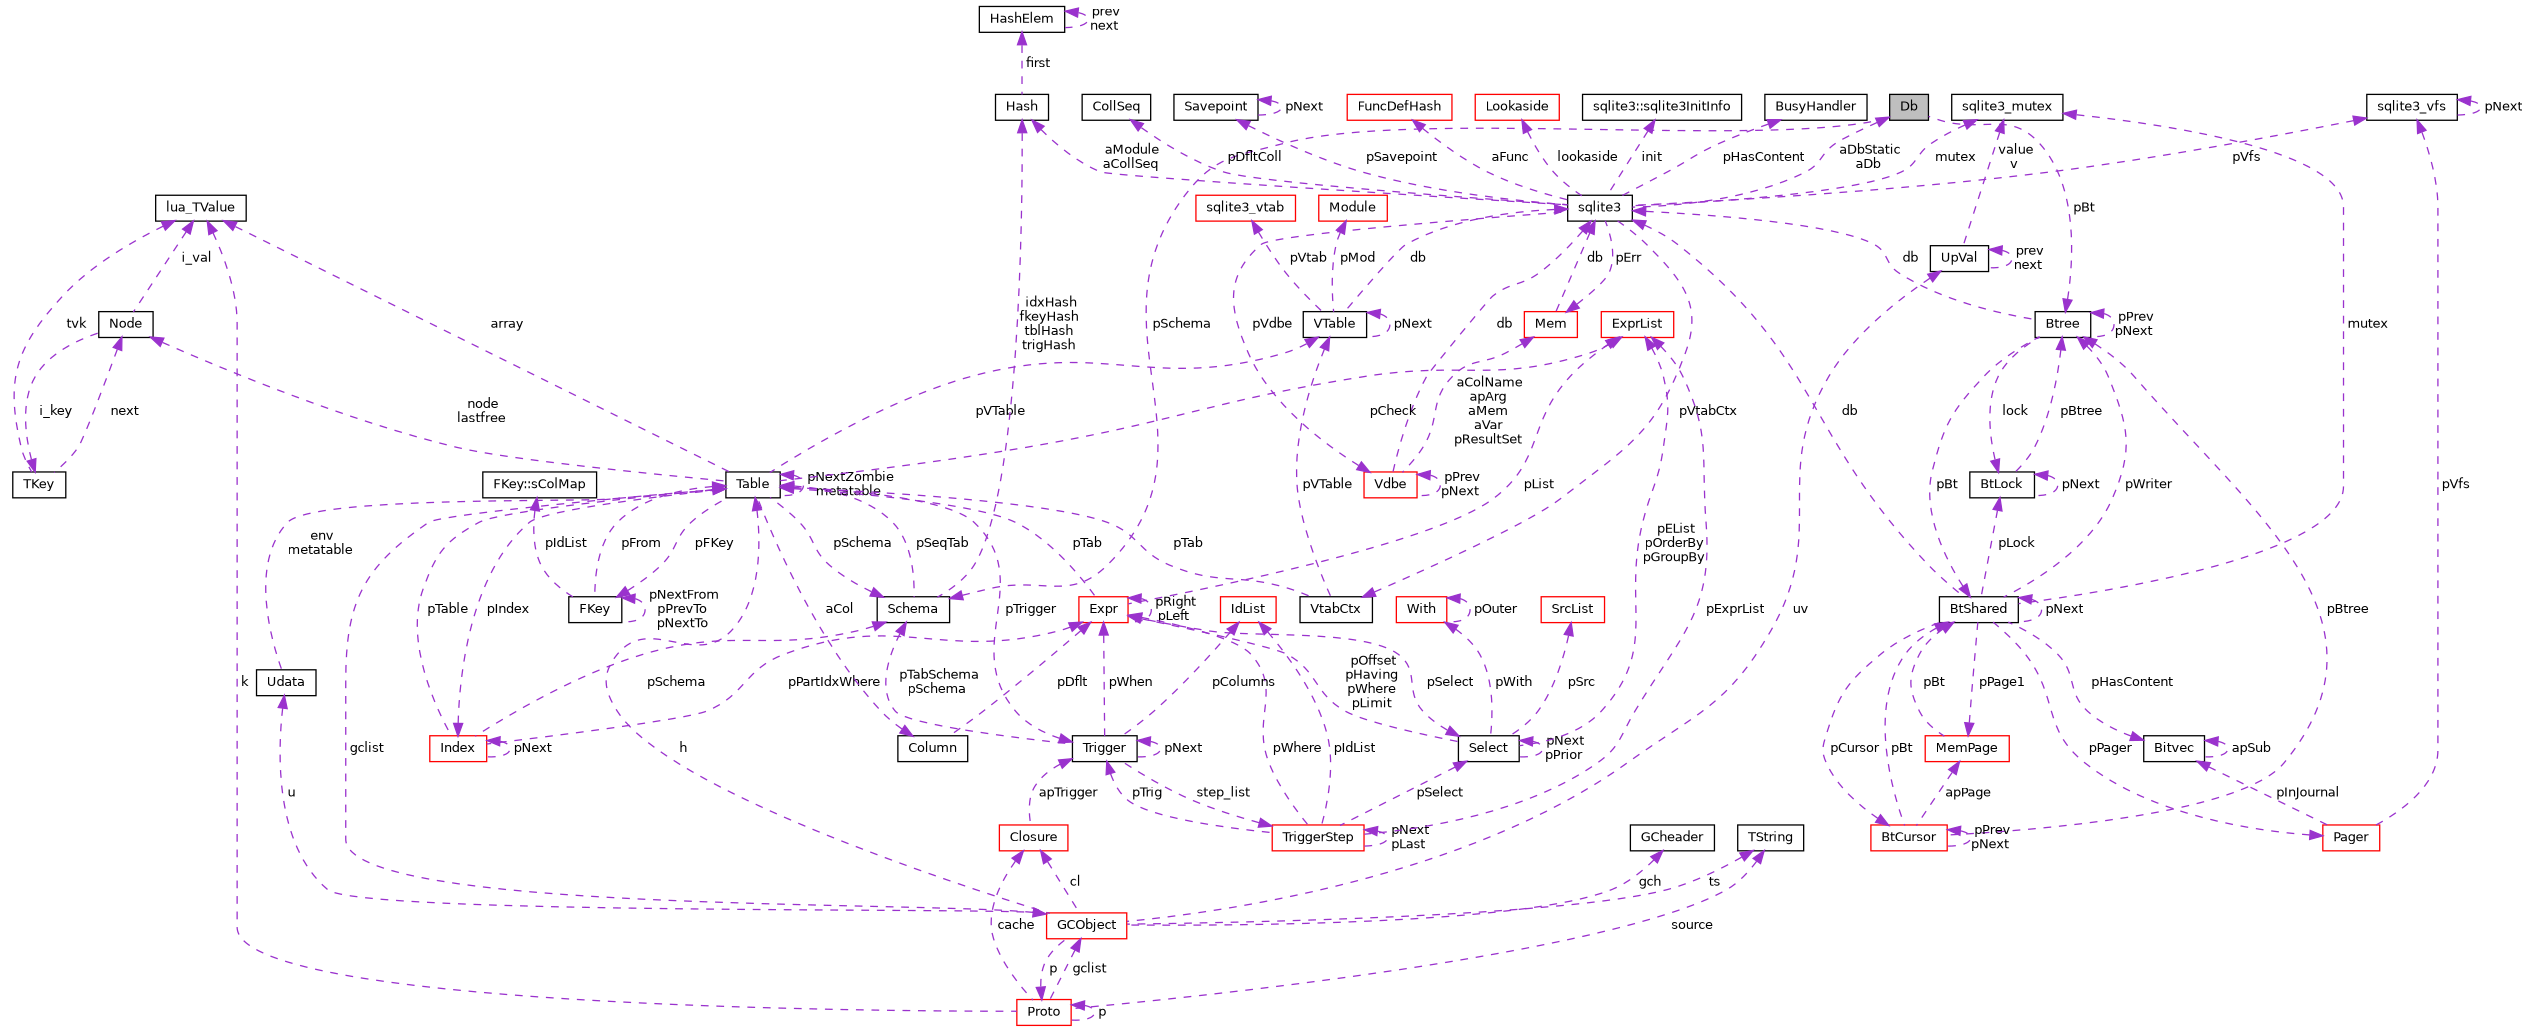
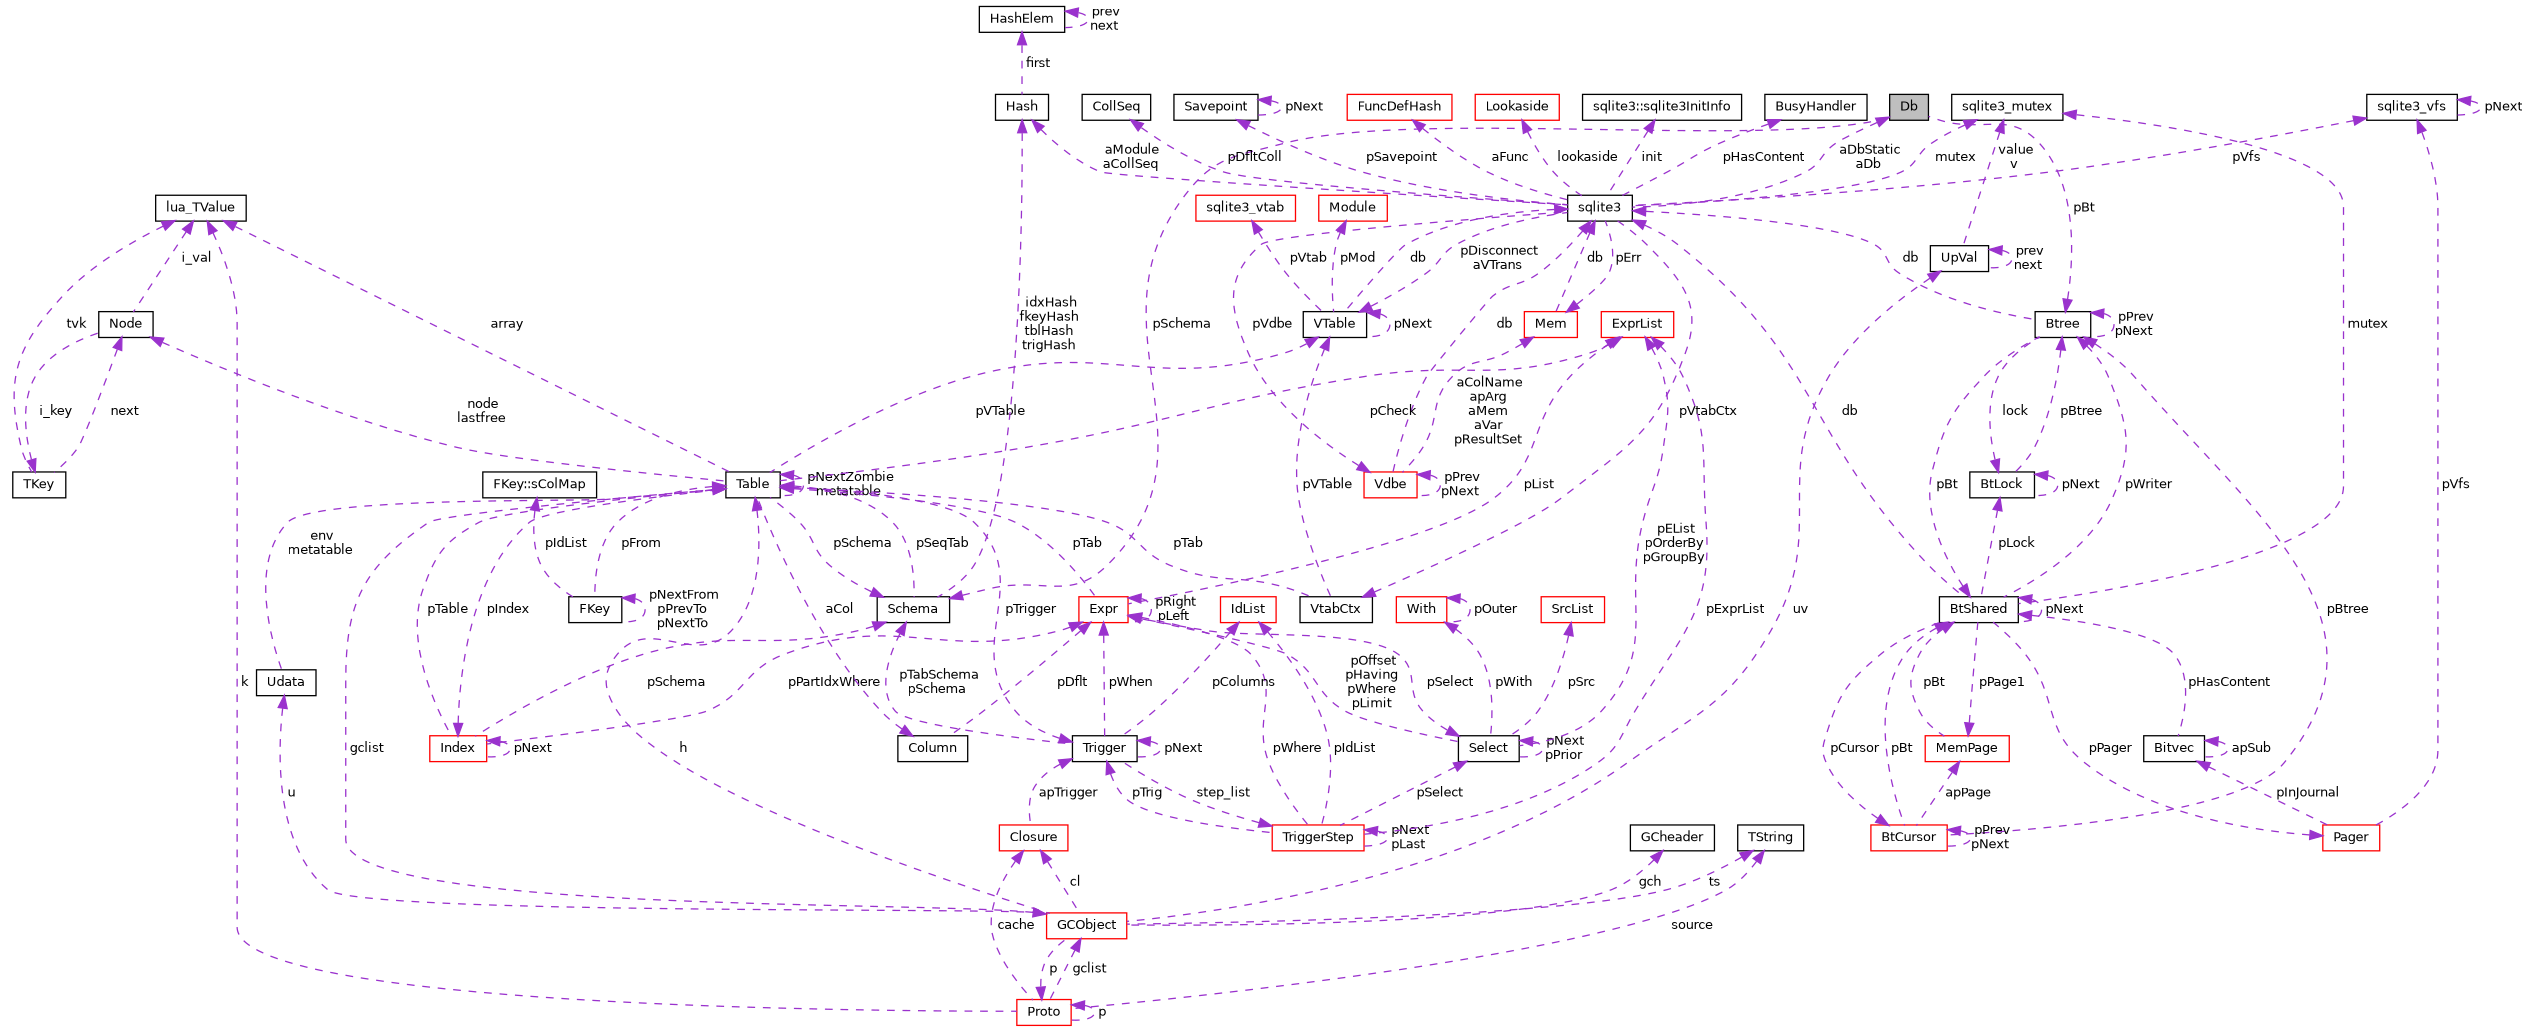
none -> (1461, 242)
(677, 542) -> none
(2071, 679) -> (2147, 638)
